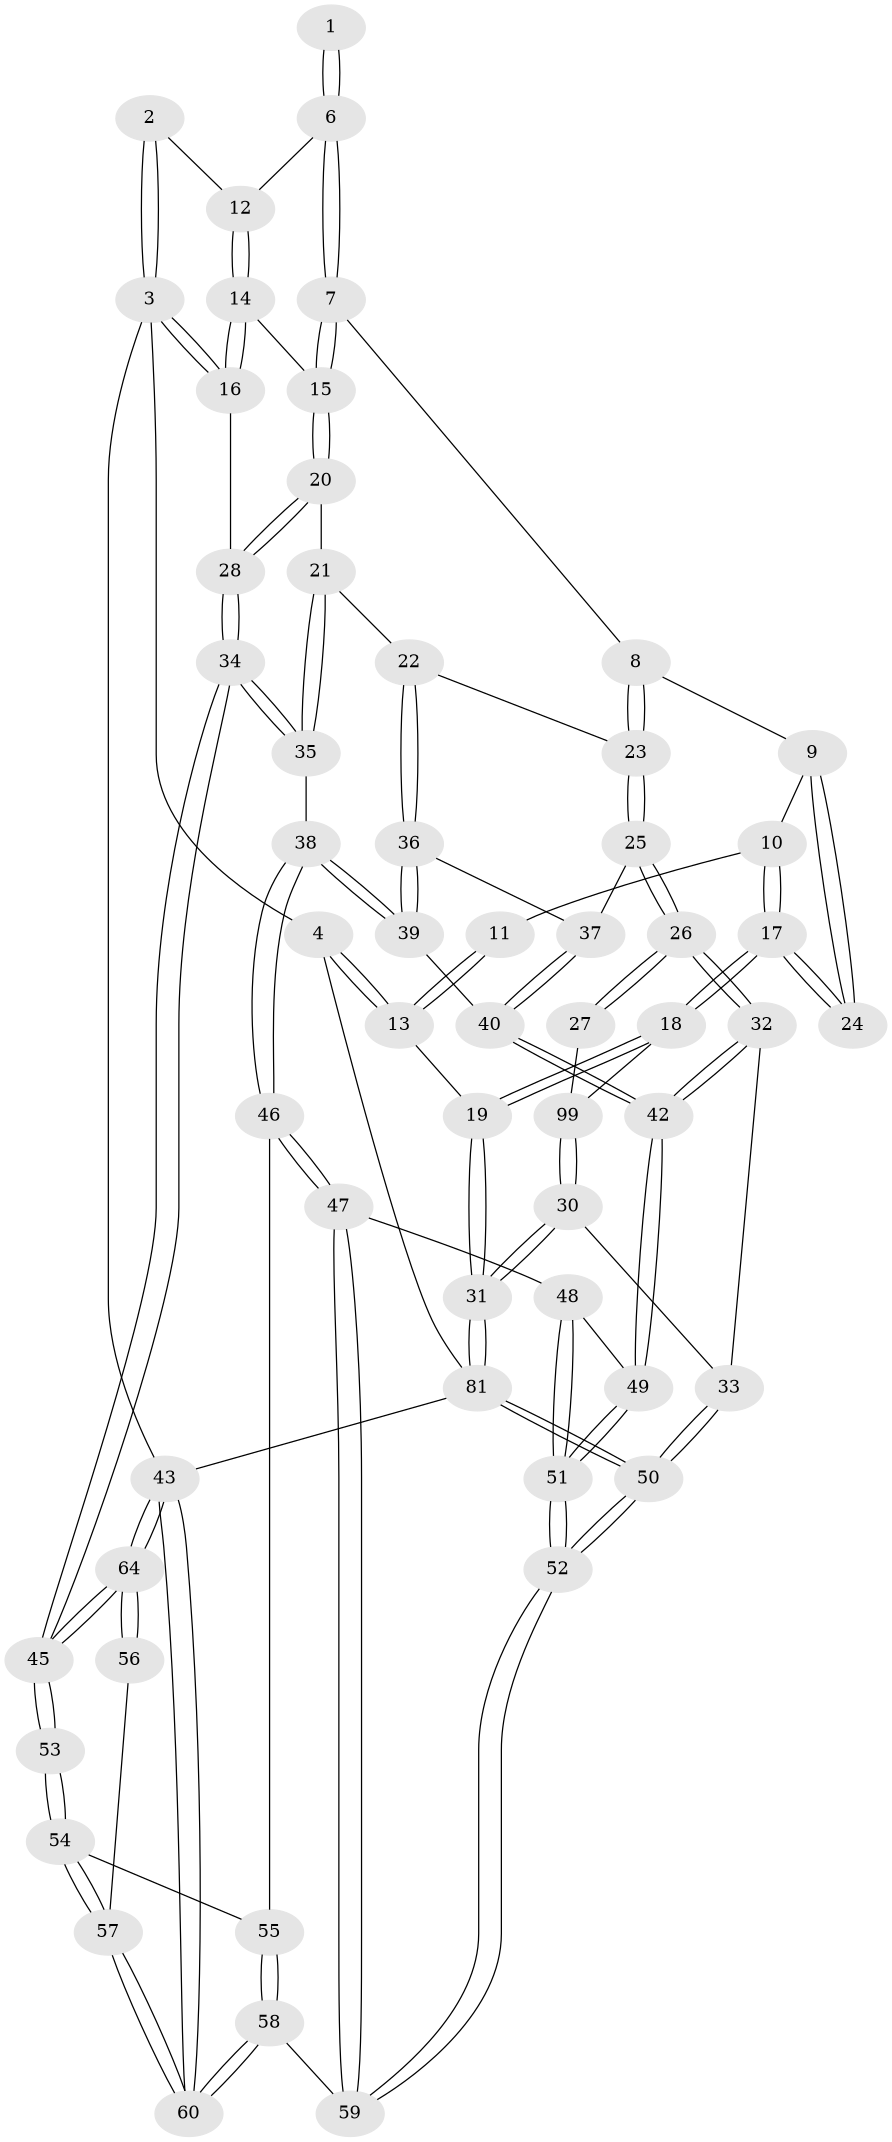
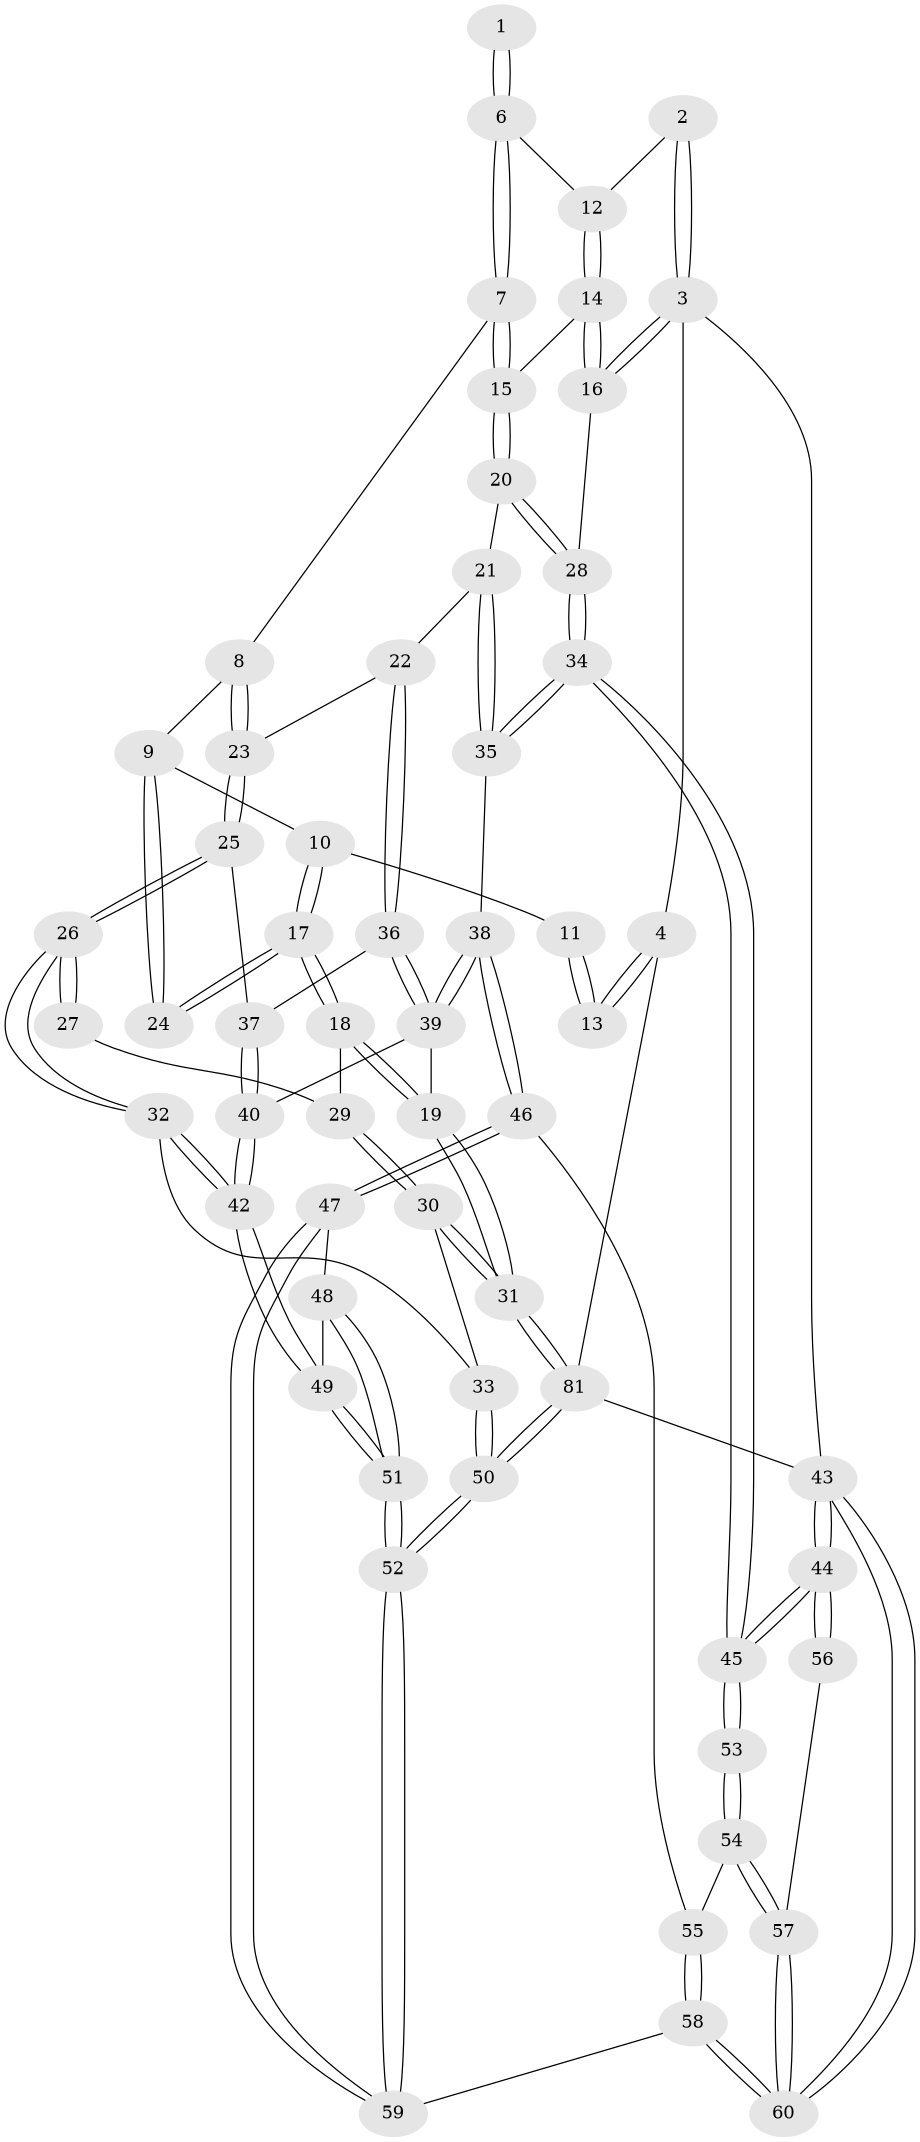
(438, 1071) -> (431, 1071)
(568, 1116) -> (340, 1116)
(130, 1570) -> (823, 1570)
